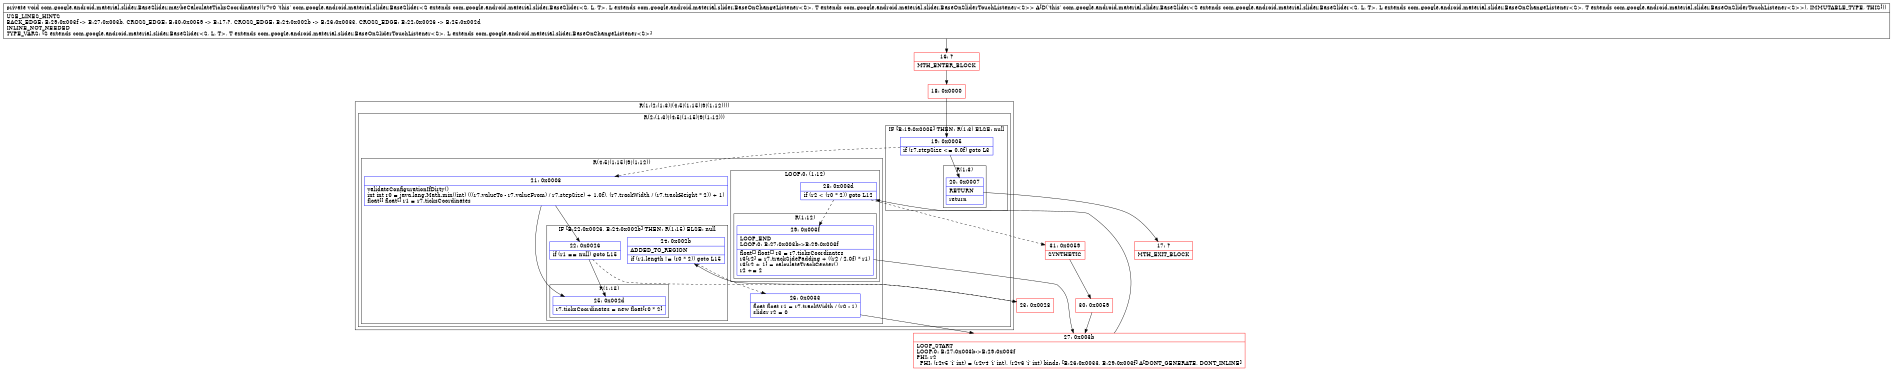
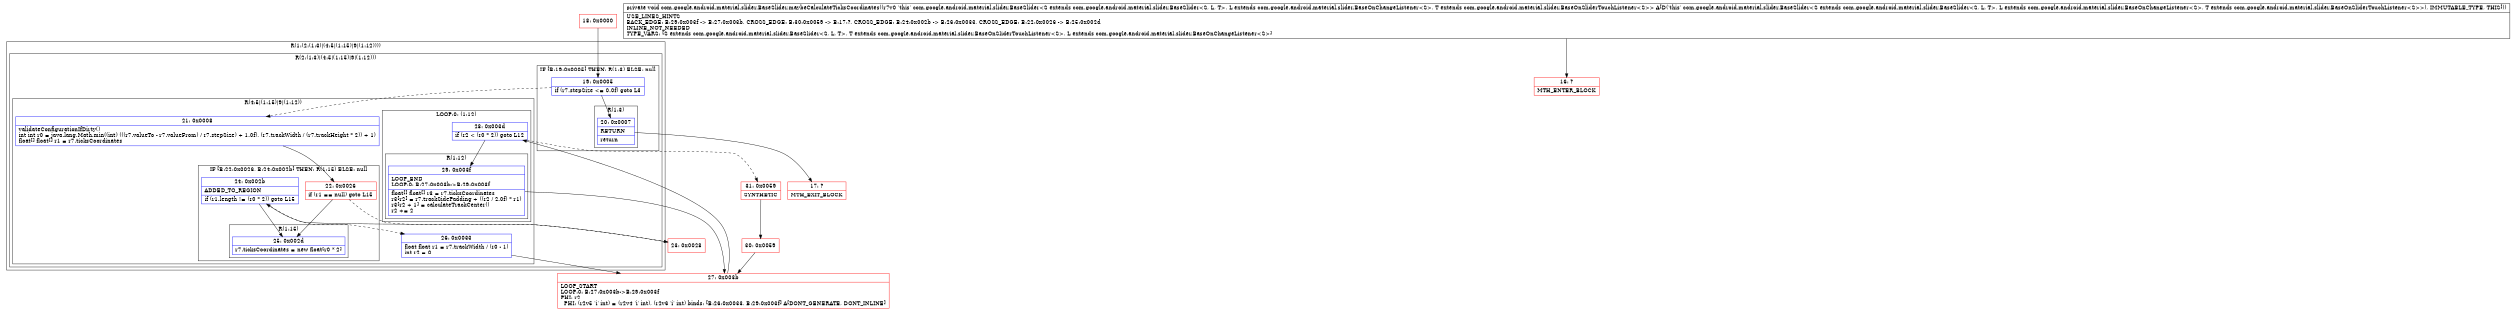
(947, 75) -> none
(827, 211) -> (479, 151)
(585, 251) -> (341, 191)
(536, 255) -> (270, 219)
(771, 313) -> (418, 253)
